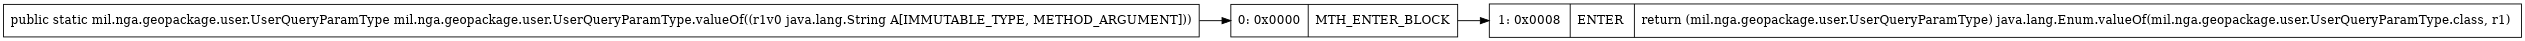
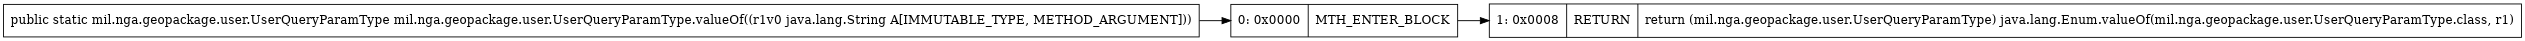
(1601, 20) -> (1602, 20)
